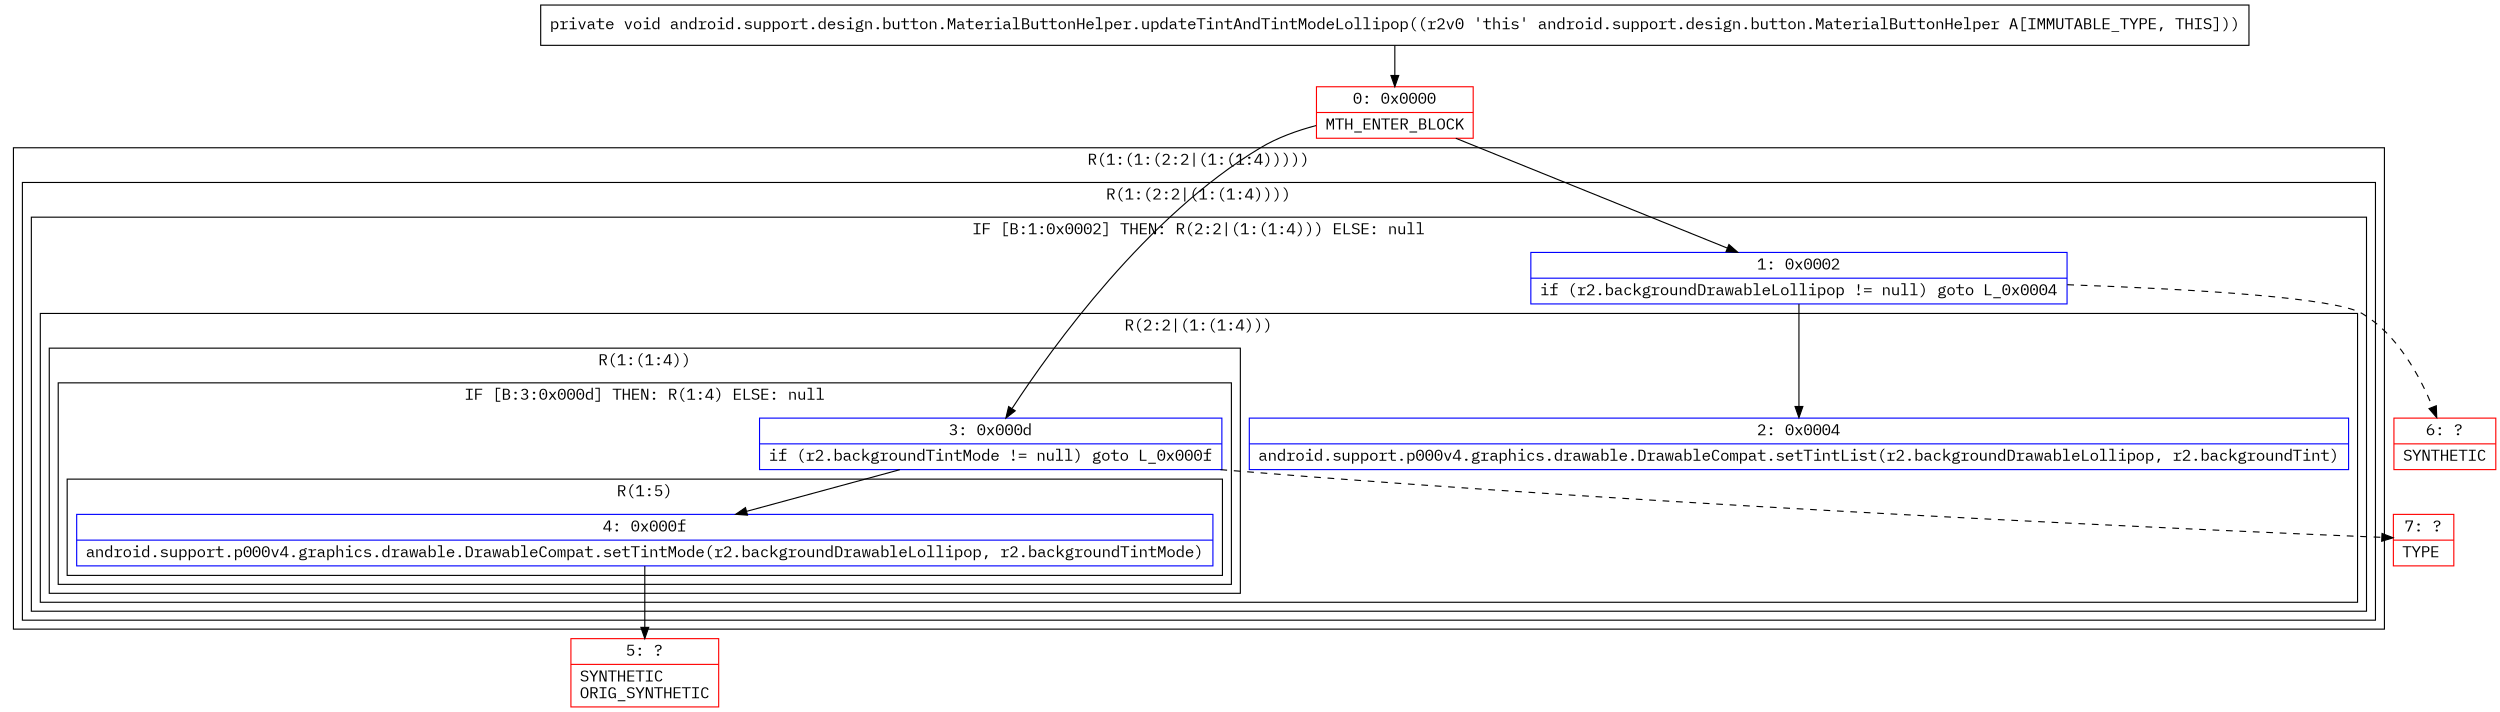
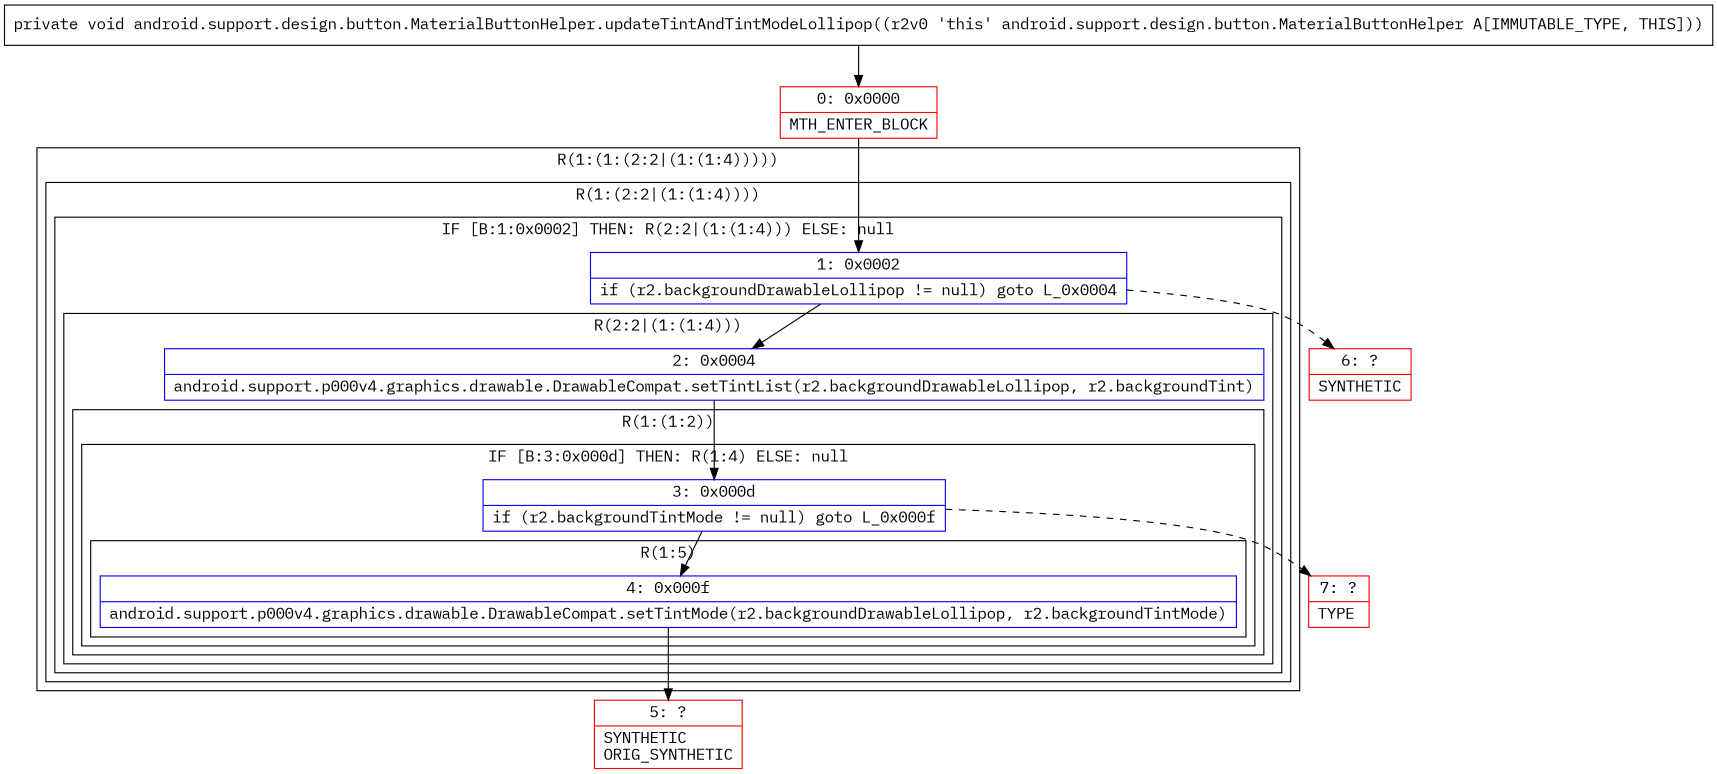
(1143, 243) -> (714, 434)
(645, 361) -> (668, 423)
